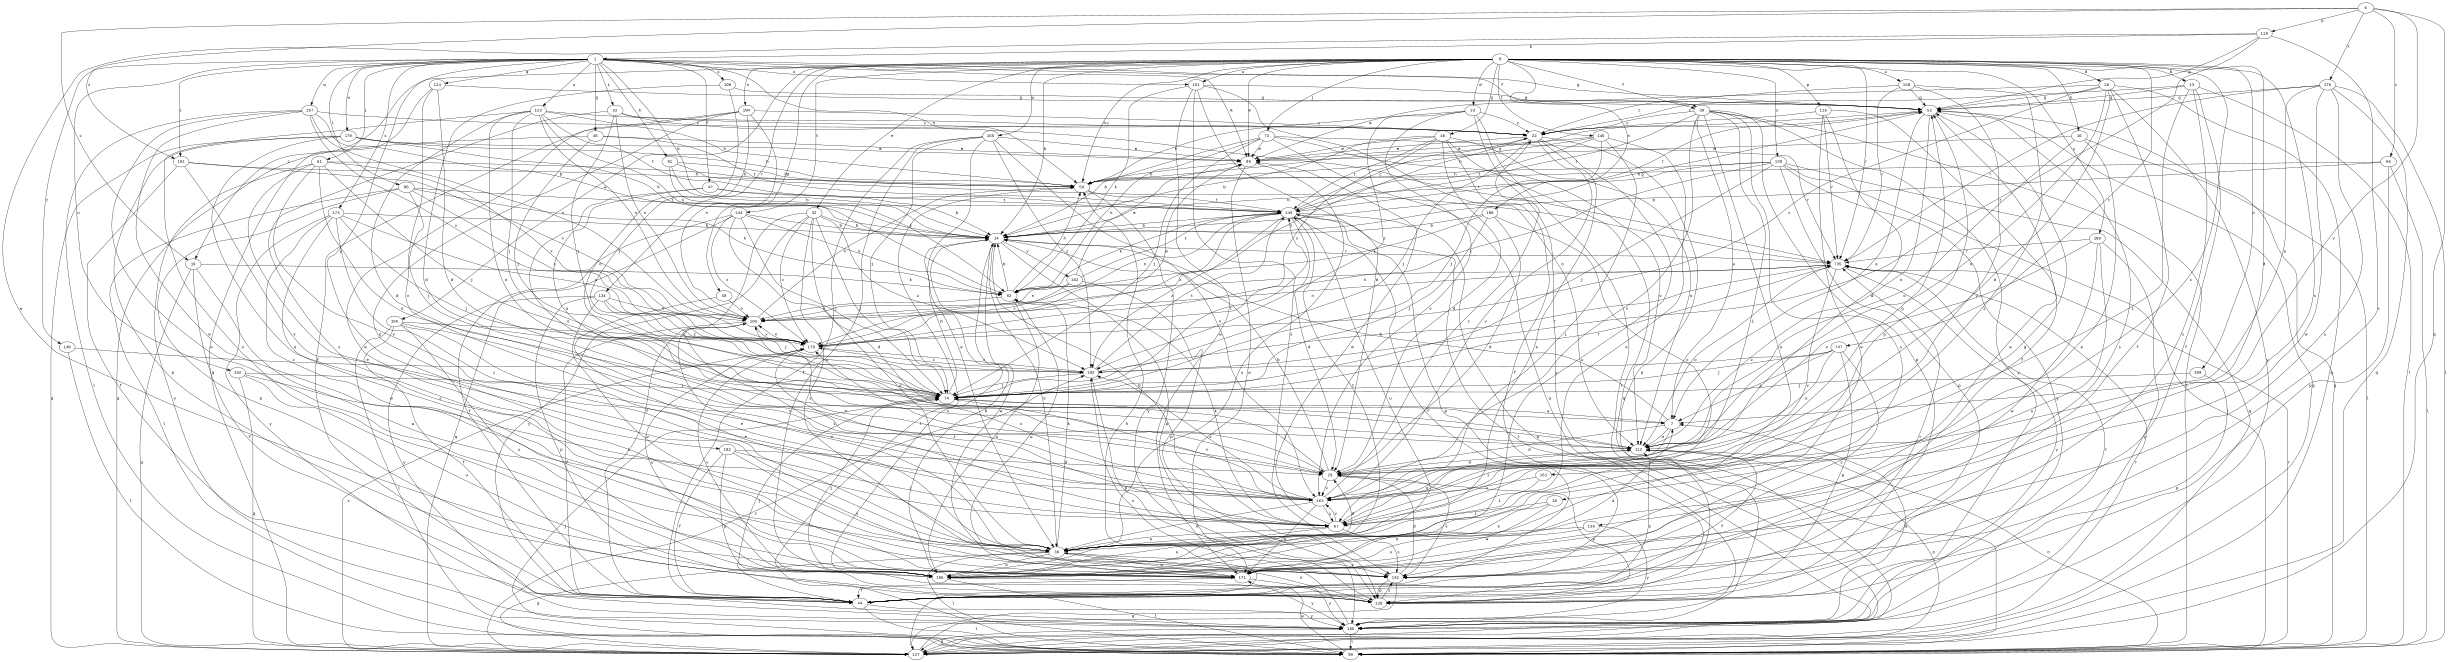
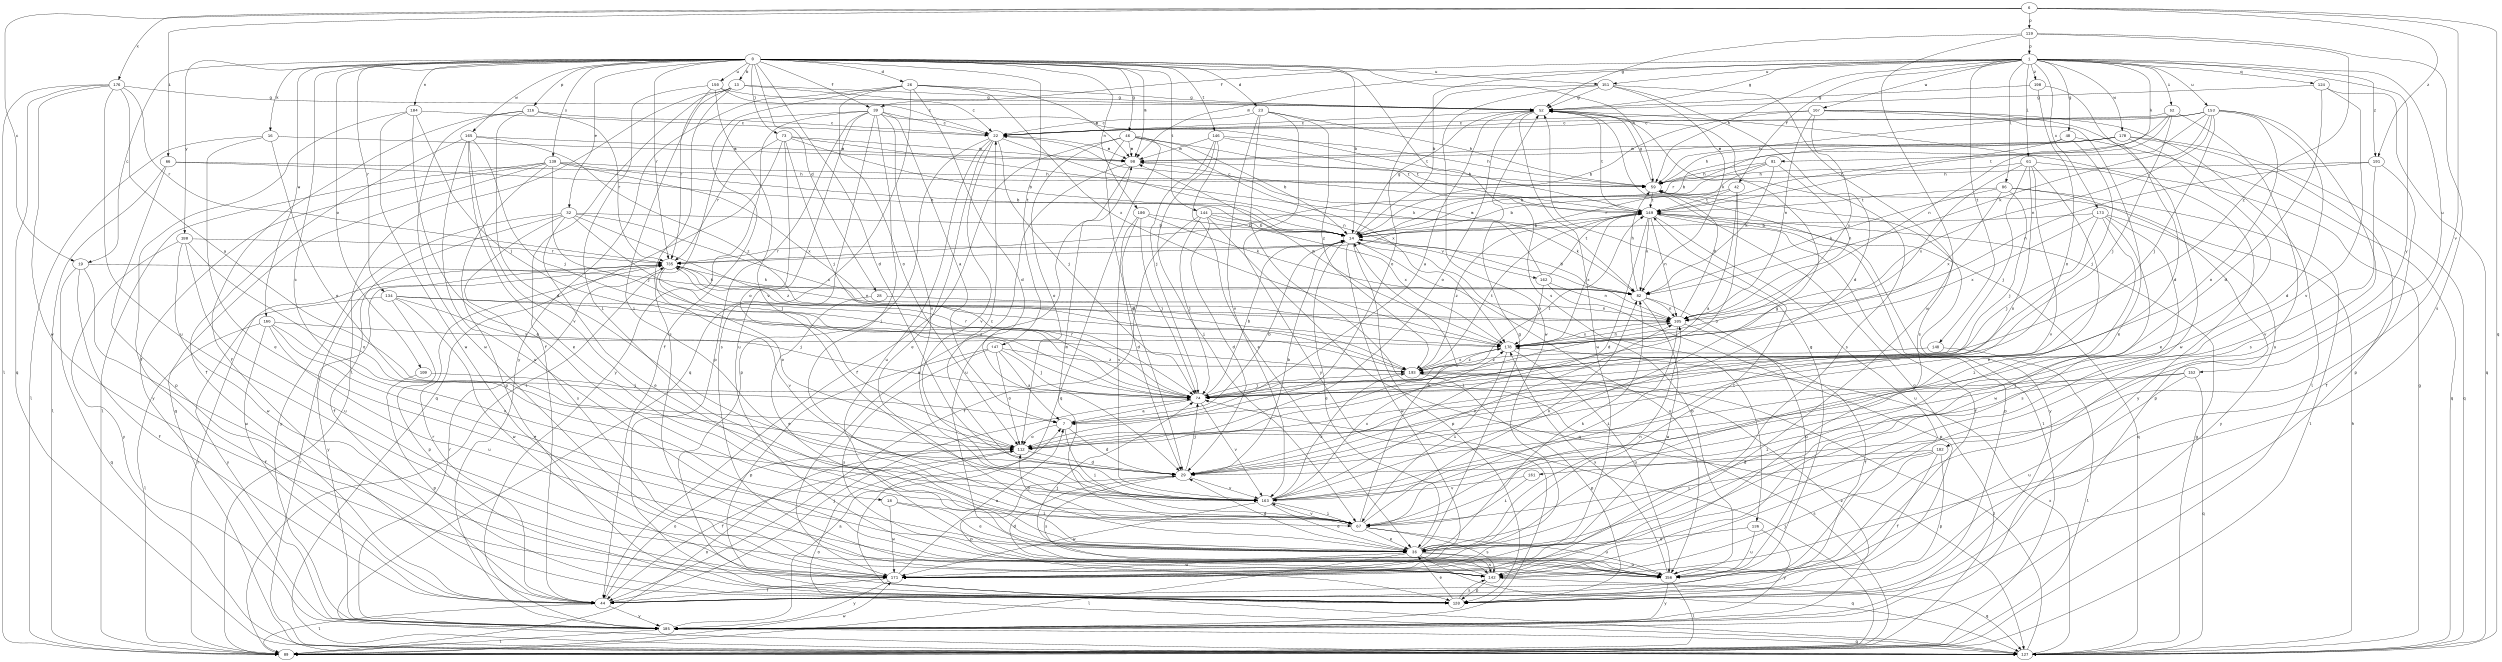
(702, 210) -> (1812, 265)
(724, 296) -> (879, 296)
(1519, 437) -> (2197, 437)
